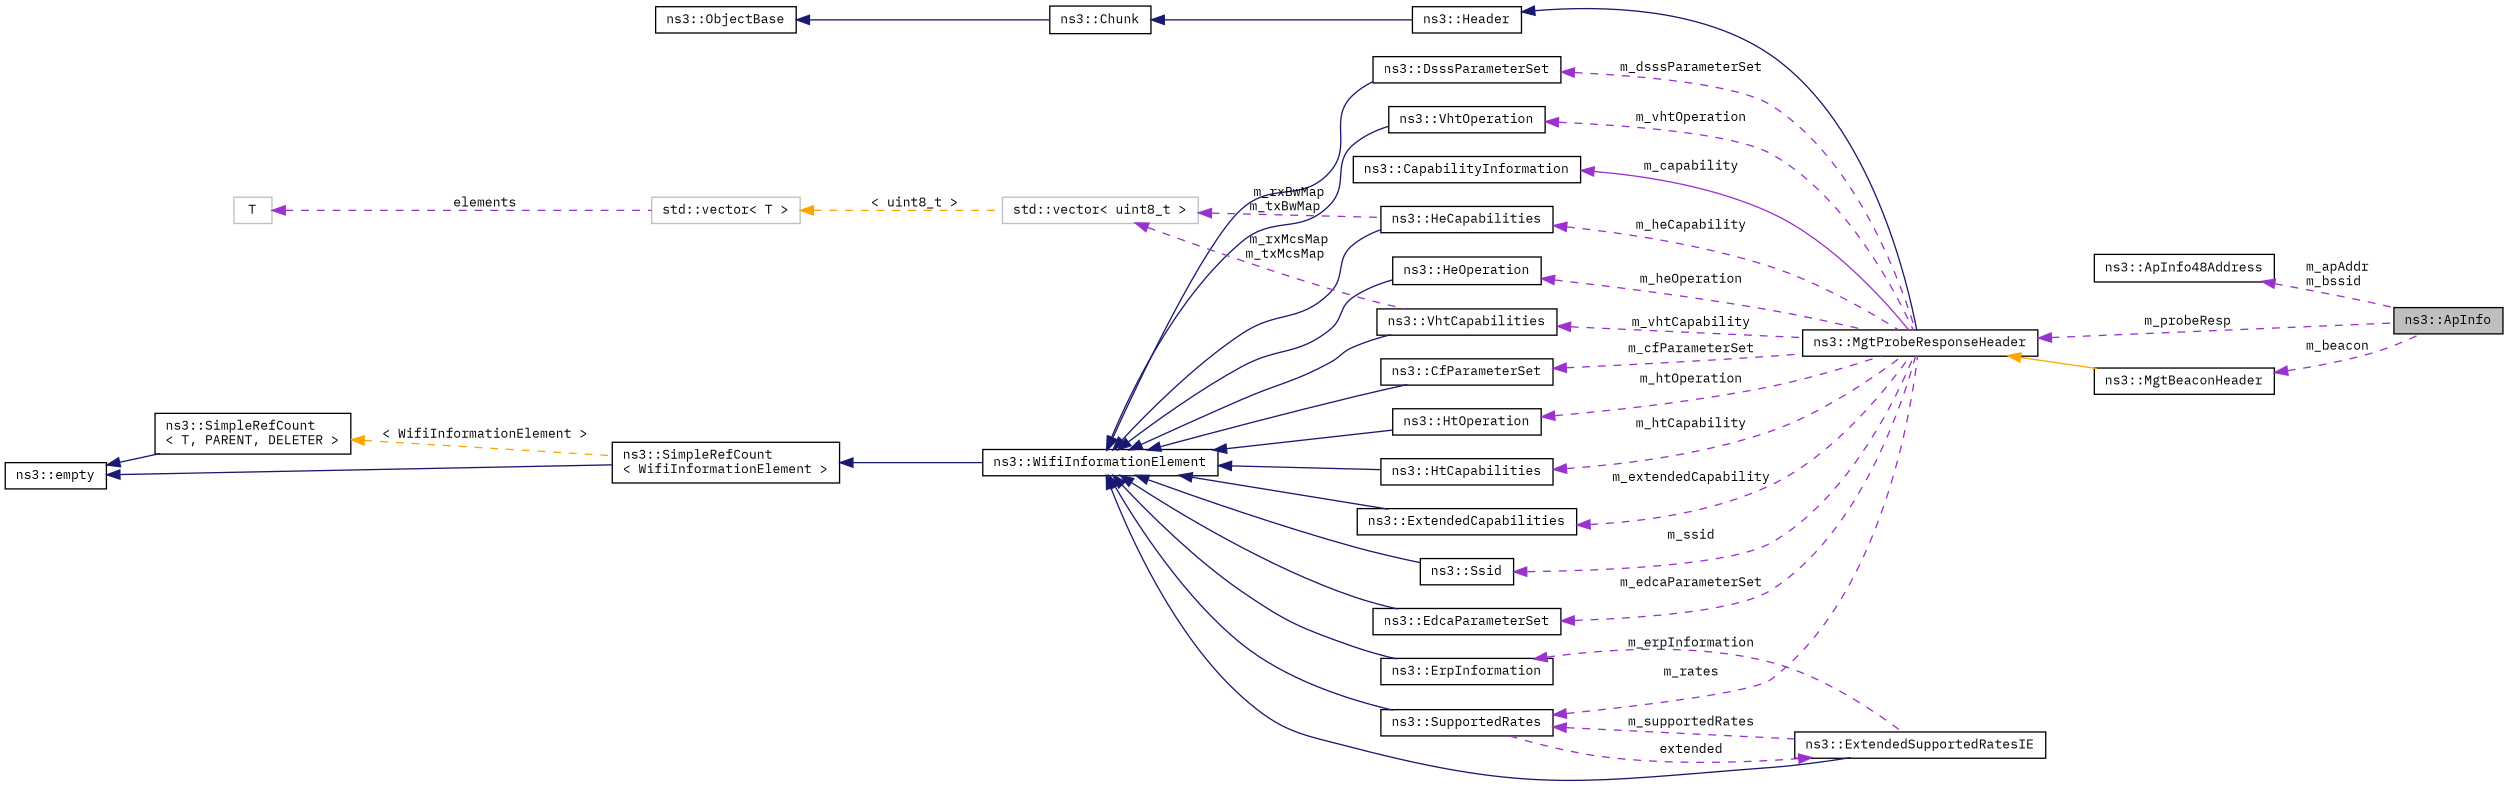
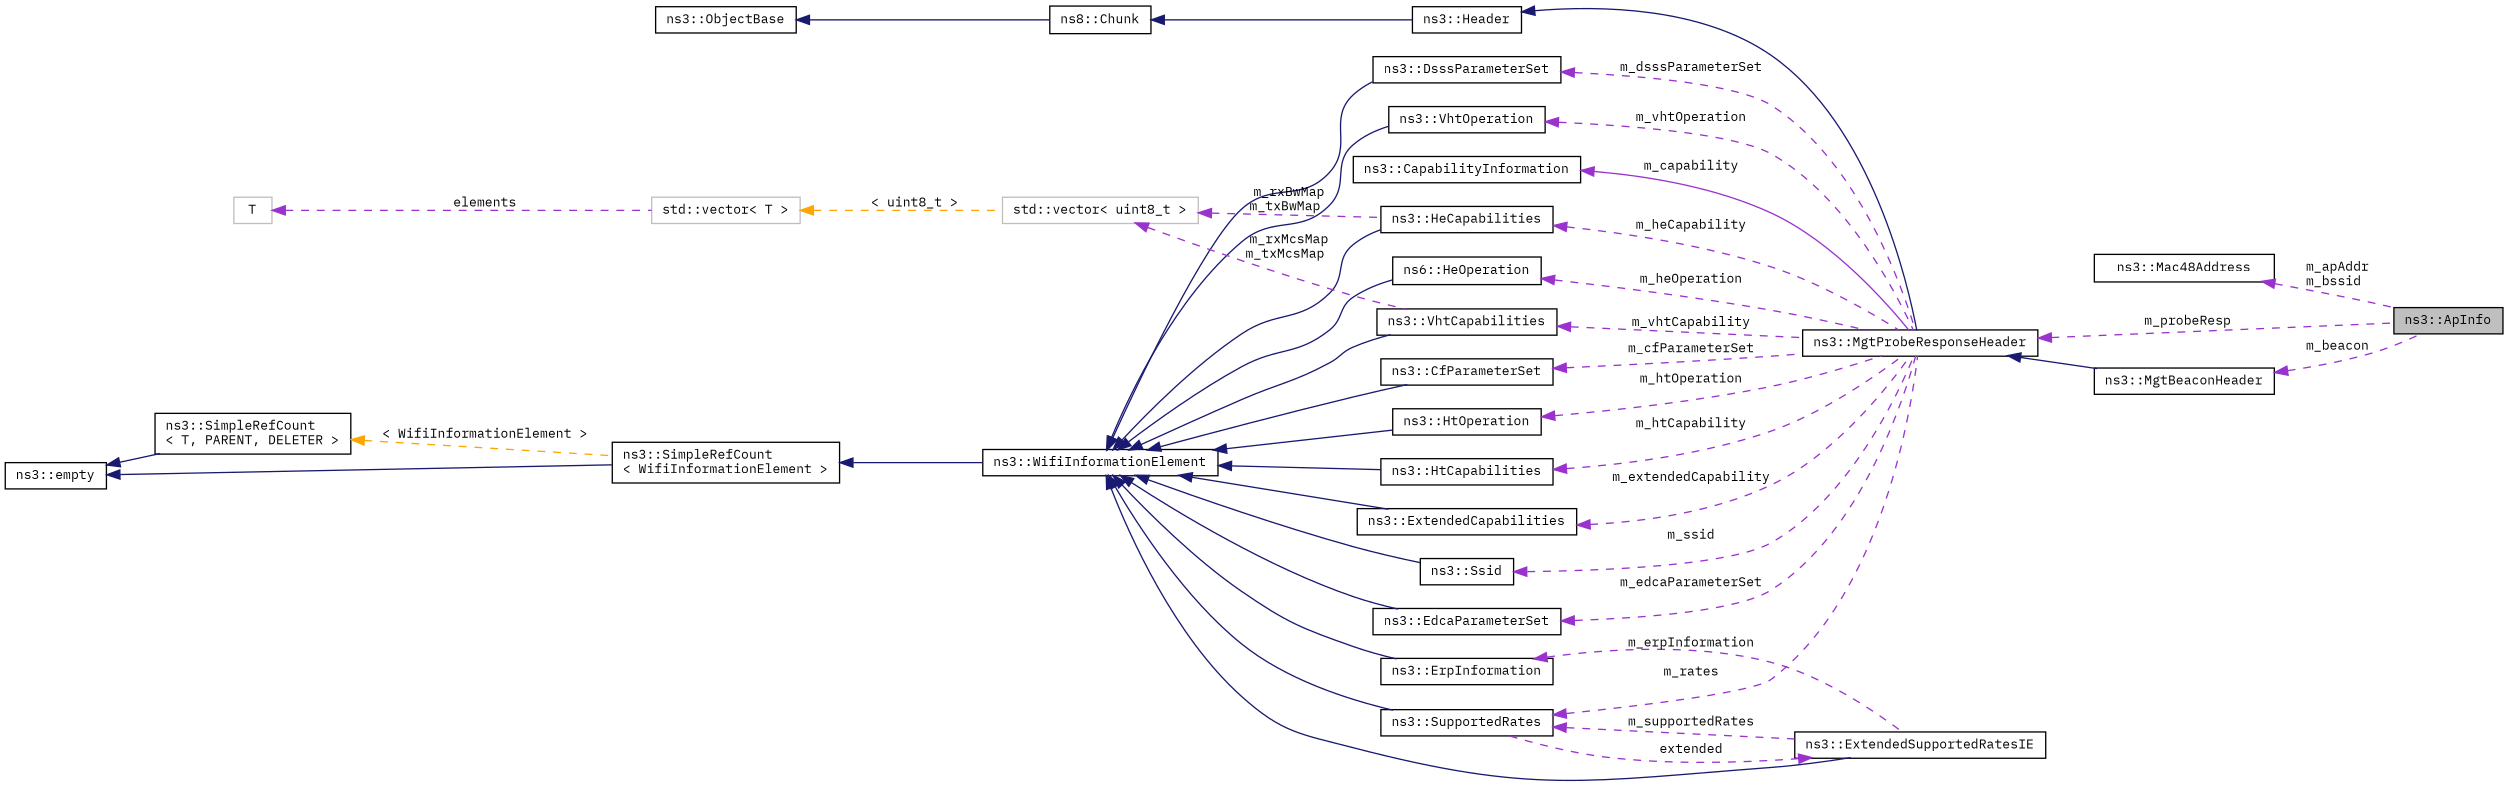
(1100, 20) -> (1100, 20)
(2184, 268) -> (2184, 268)
(1467, 271) -> (1467, 271)
(2059, 363) -> (2059, 363)
